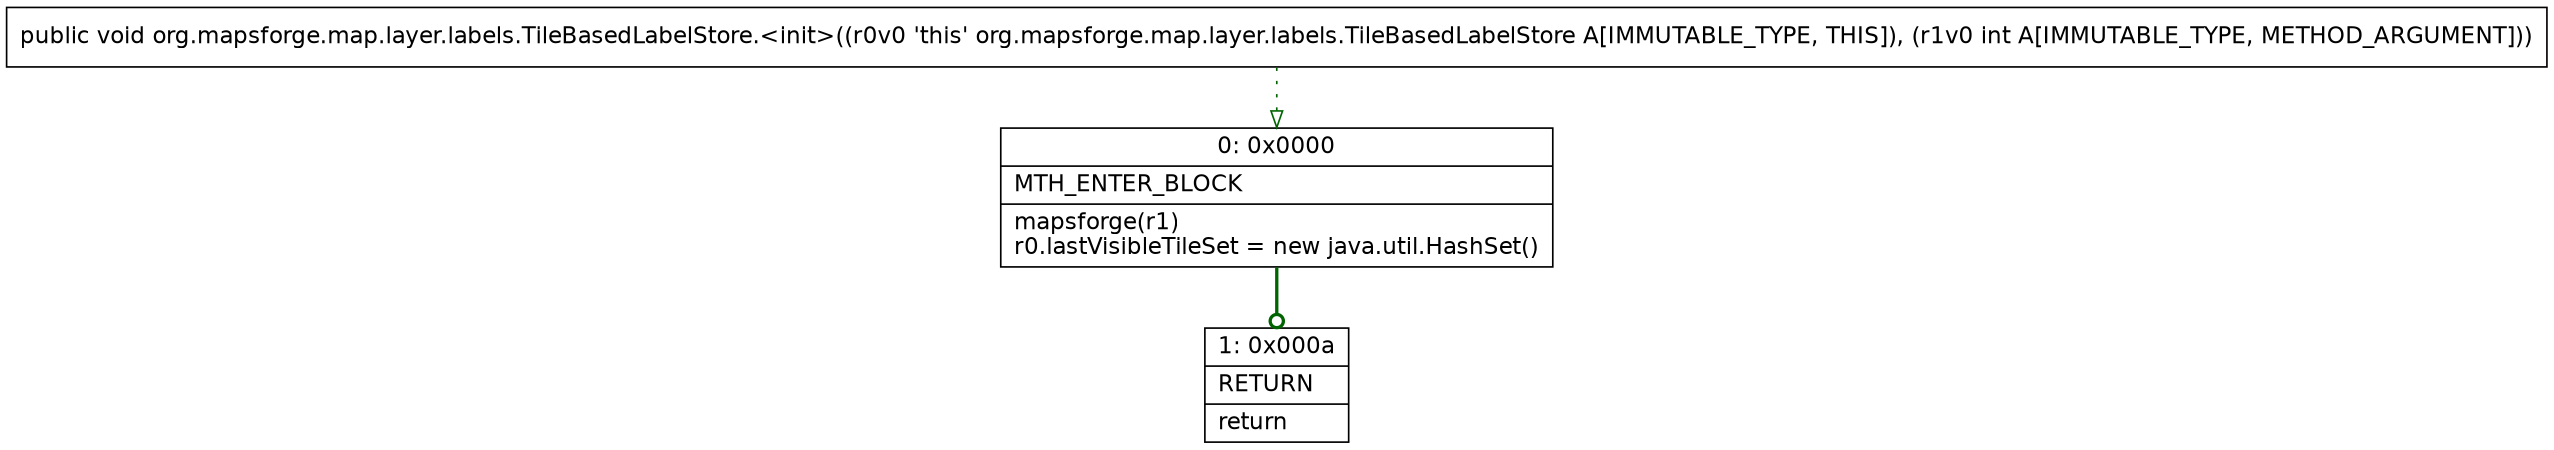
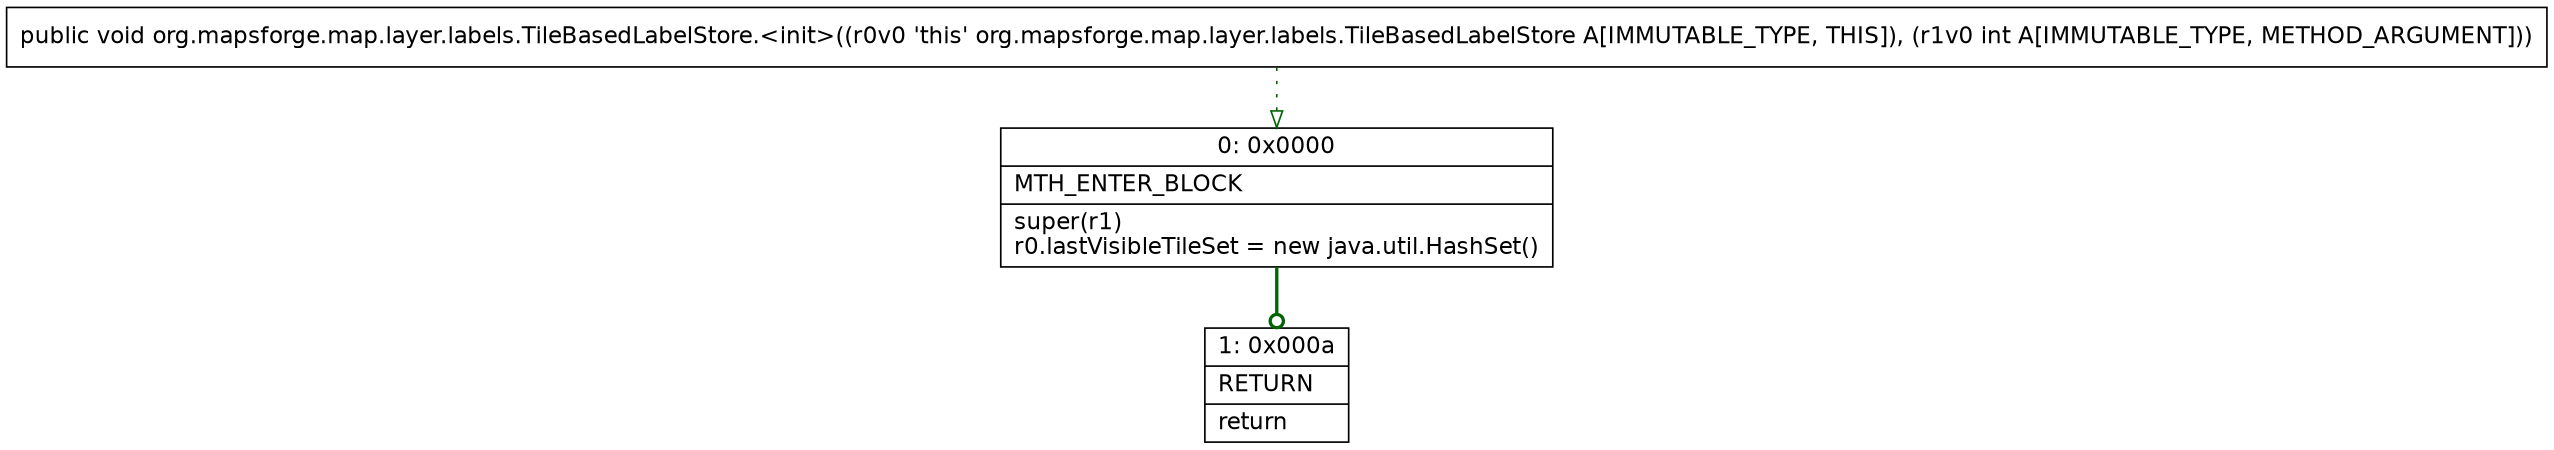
(1097, 222) -> (1069, 222)
